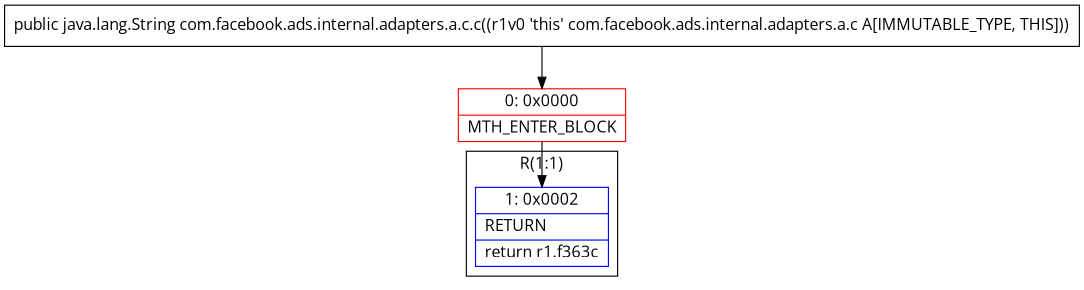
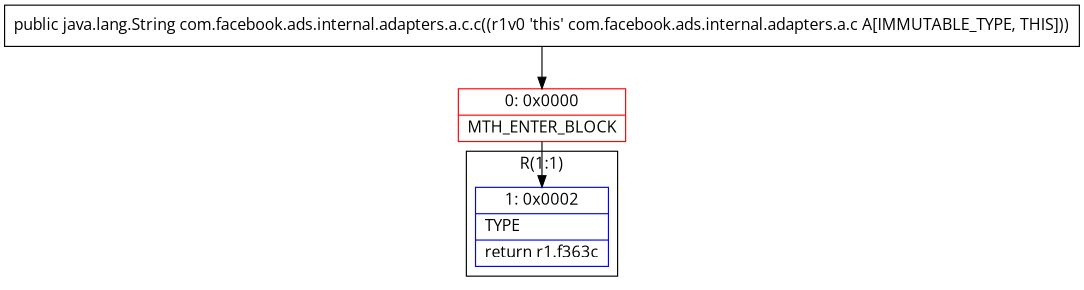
(516, 226) -> (502, 226)
